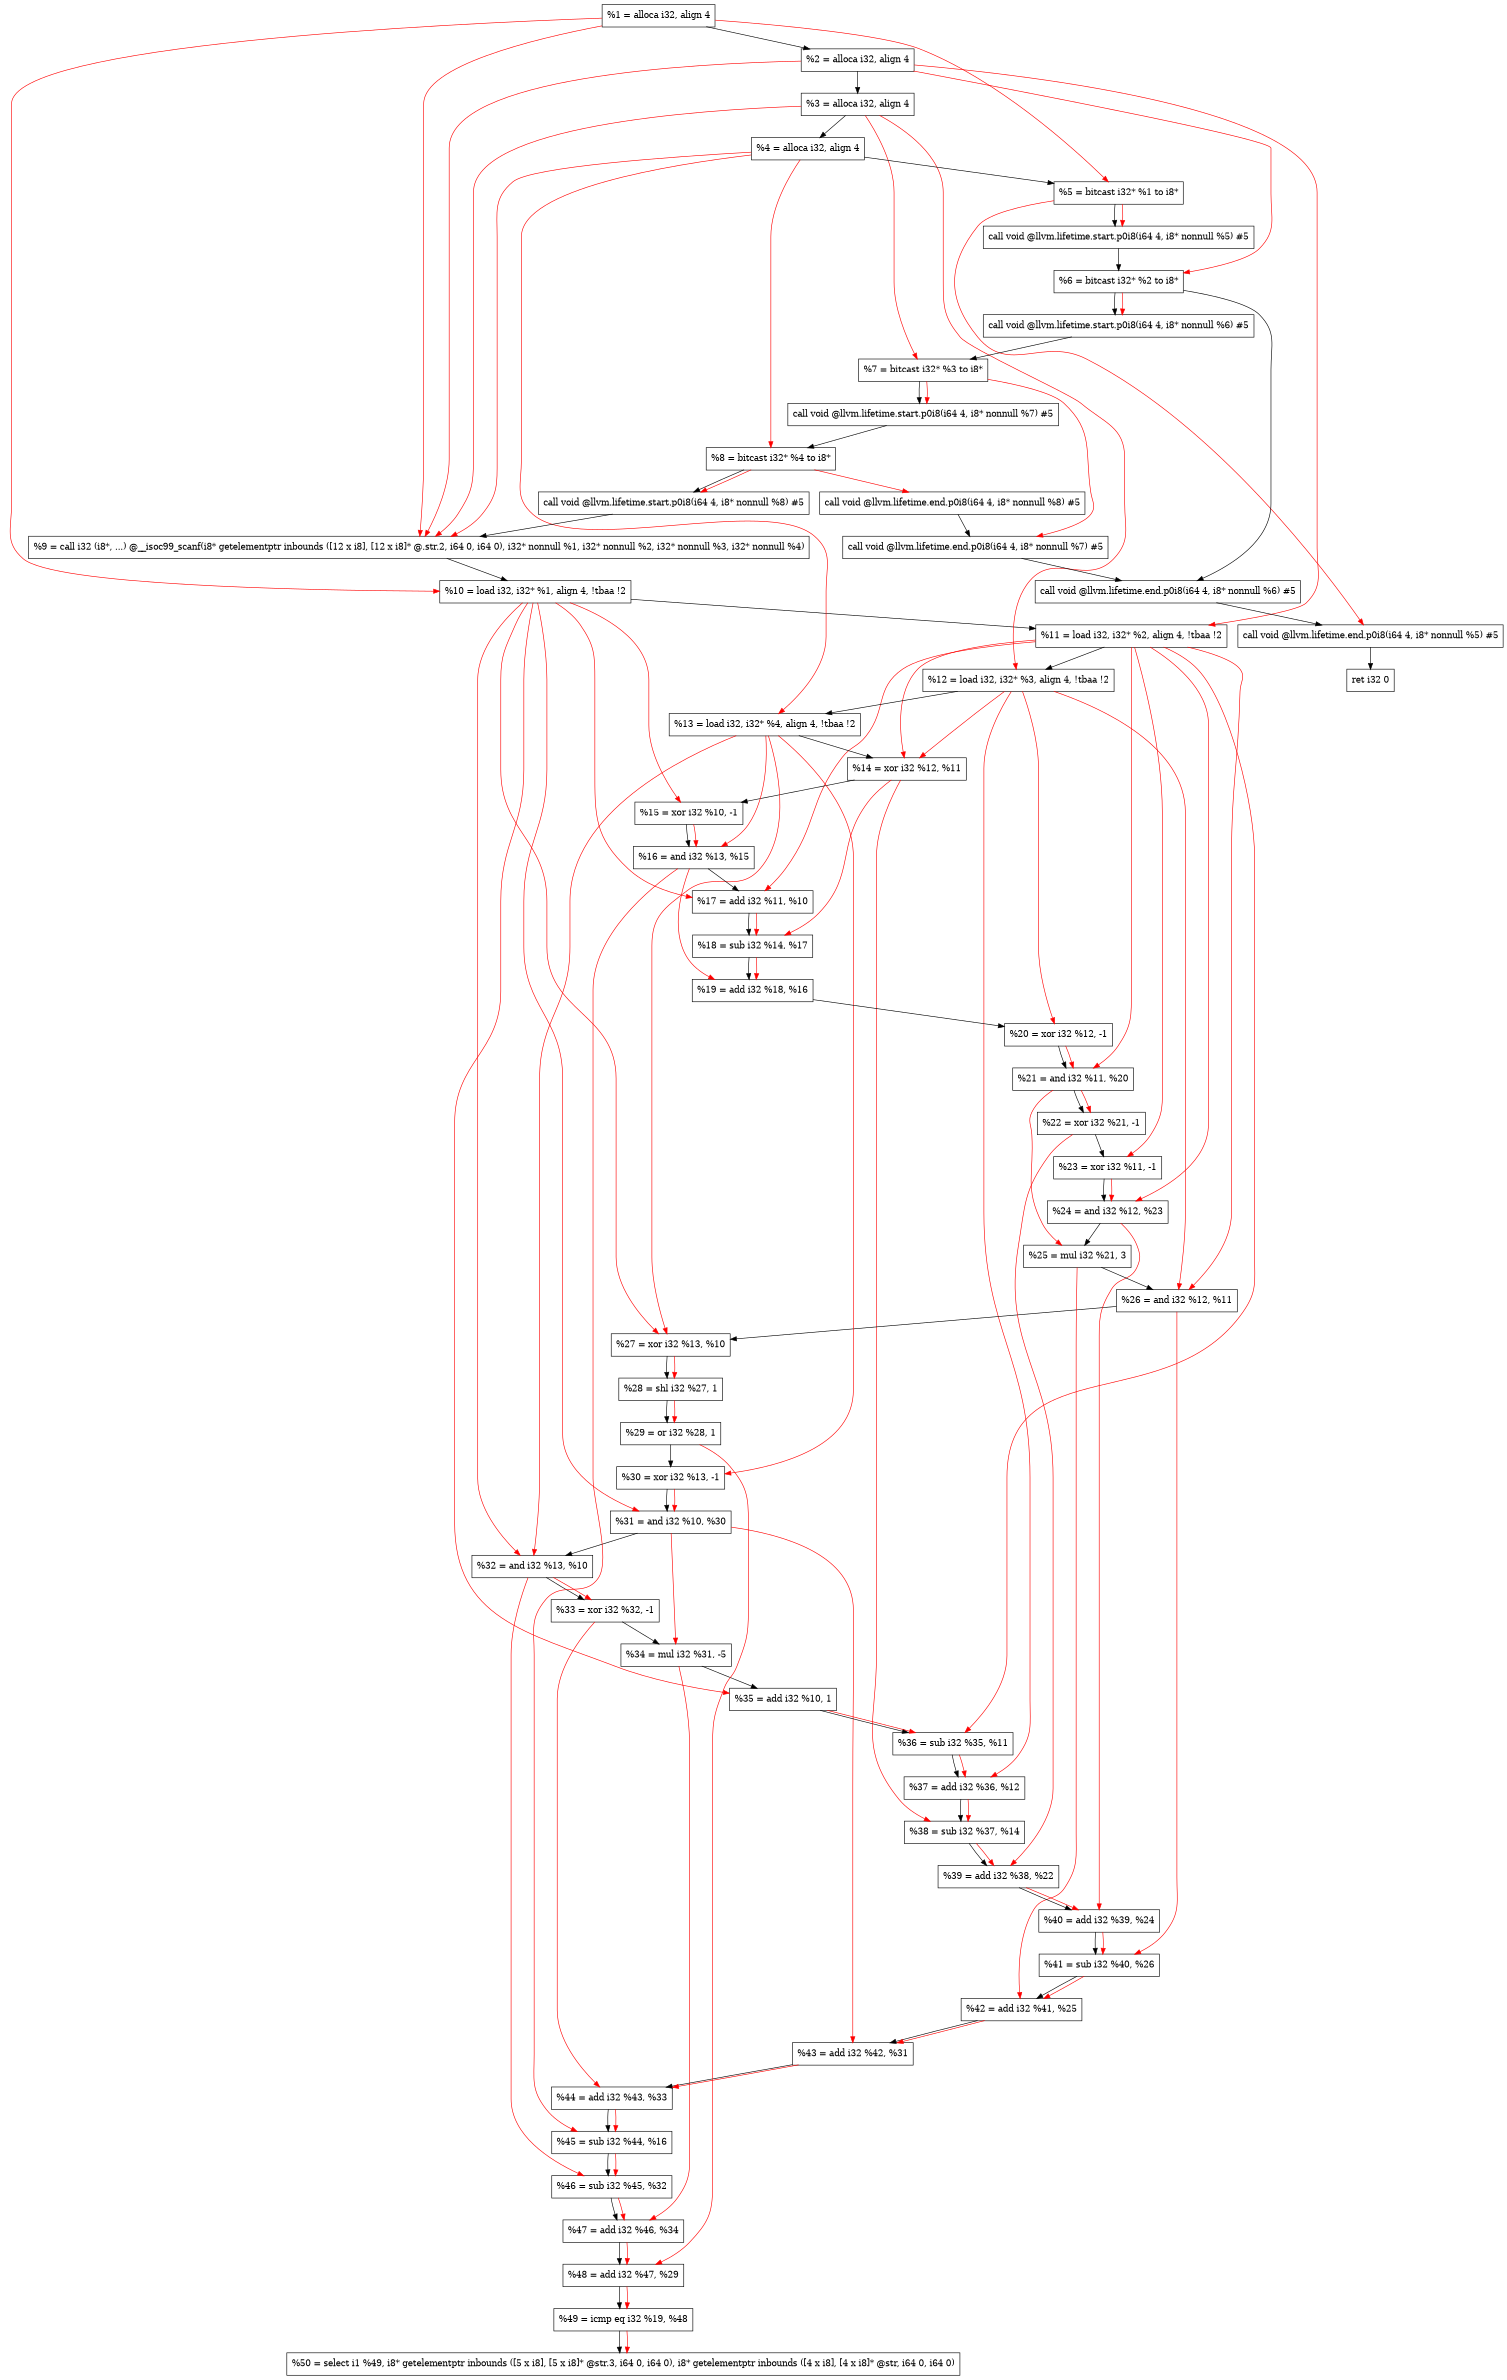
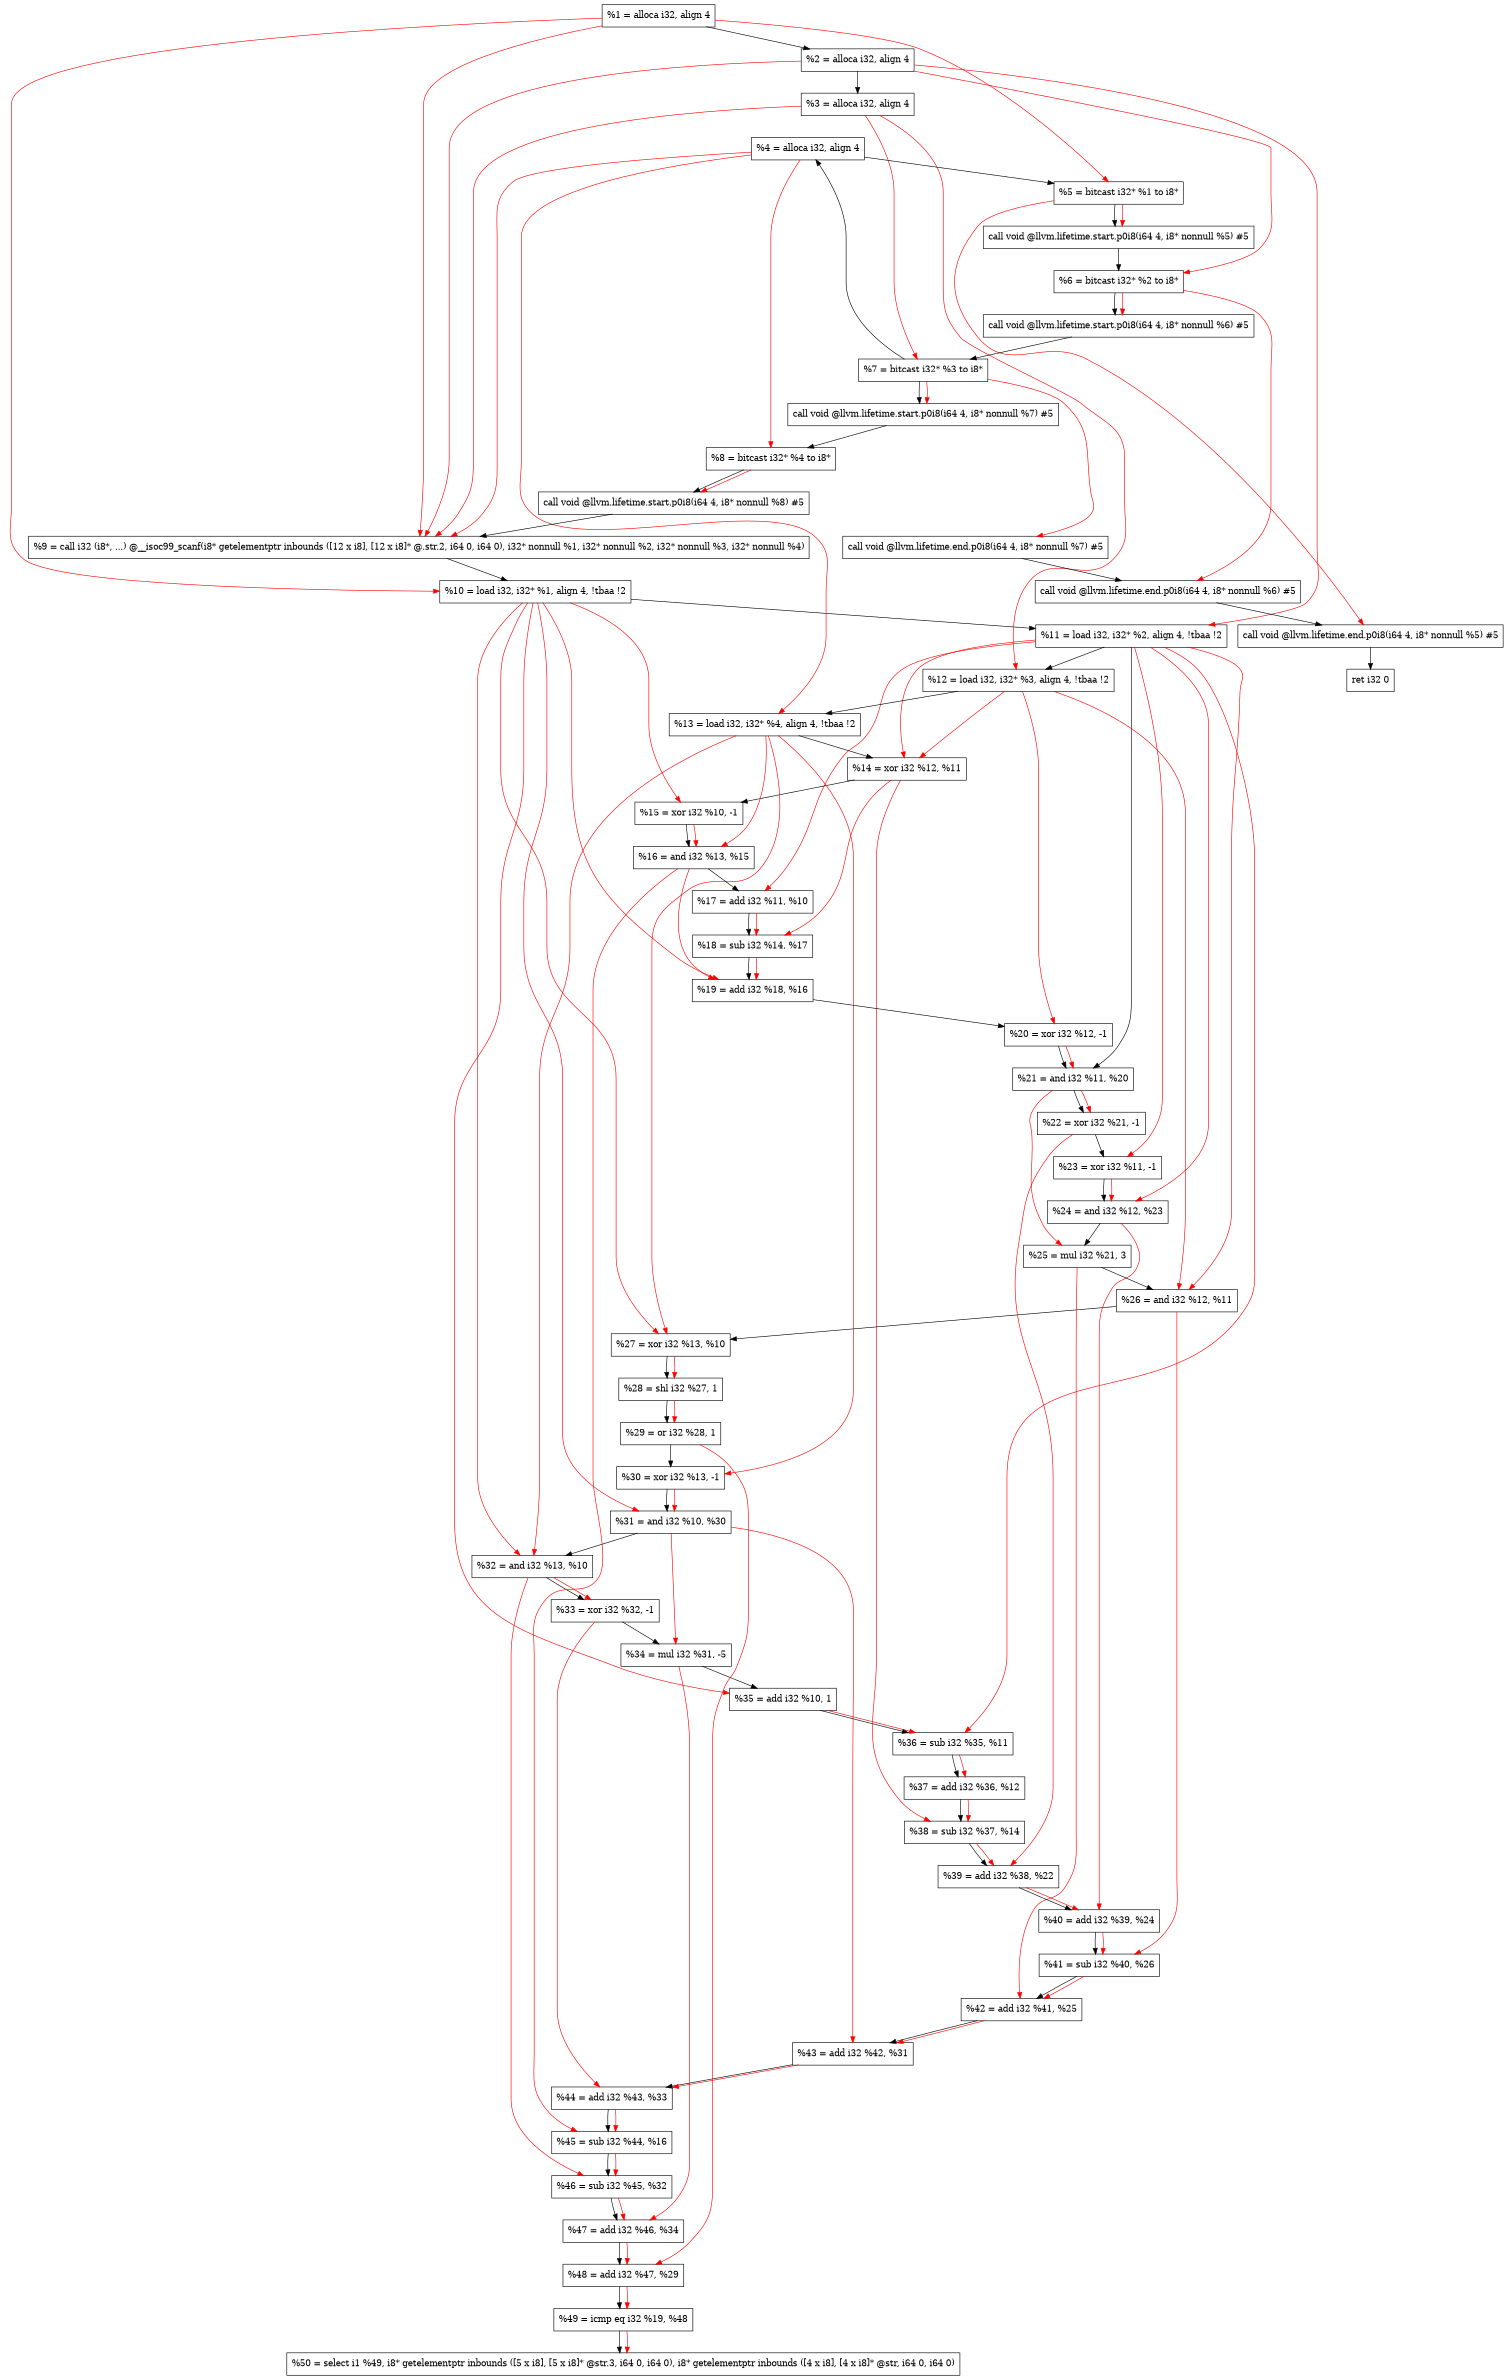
(835, 125) -> (846, 271)
(1271, 420) -> (1271, 420)
(952, 503) -> none
(595, 766) -> (575, 817)
(1131, 862) -> (1131, 862)
(985, 1239) -> none
